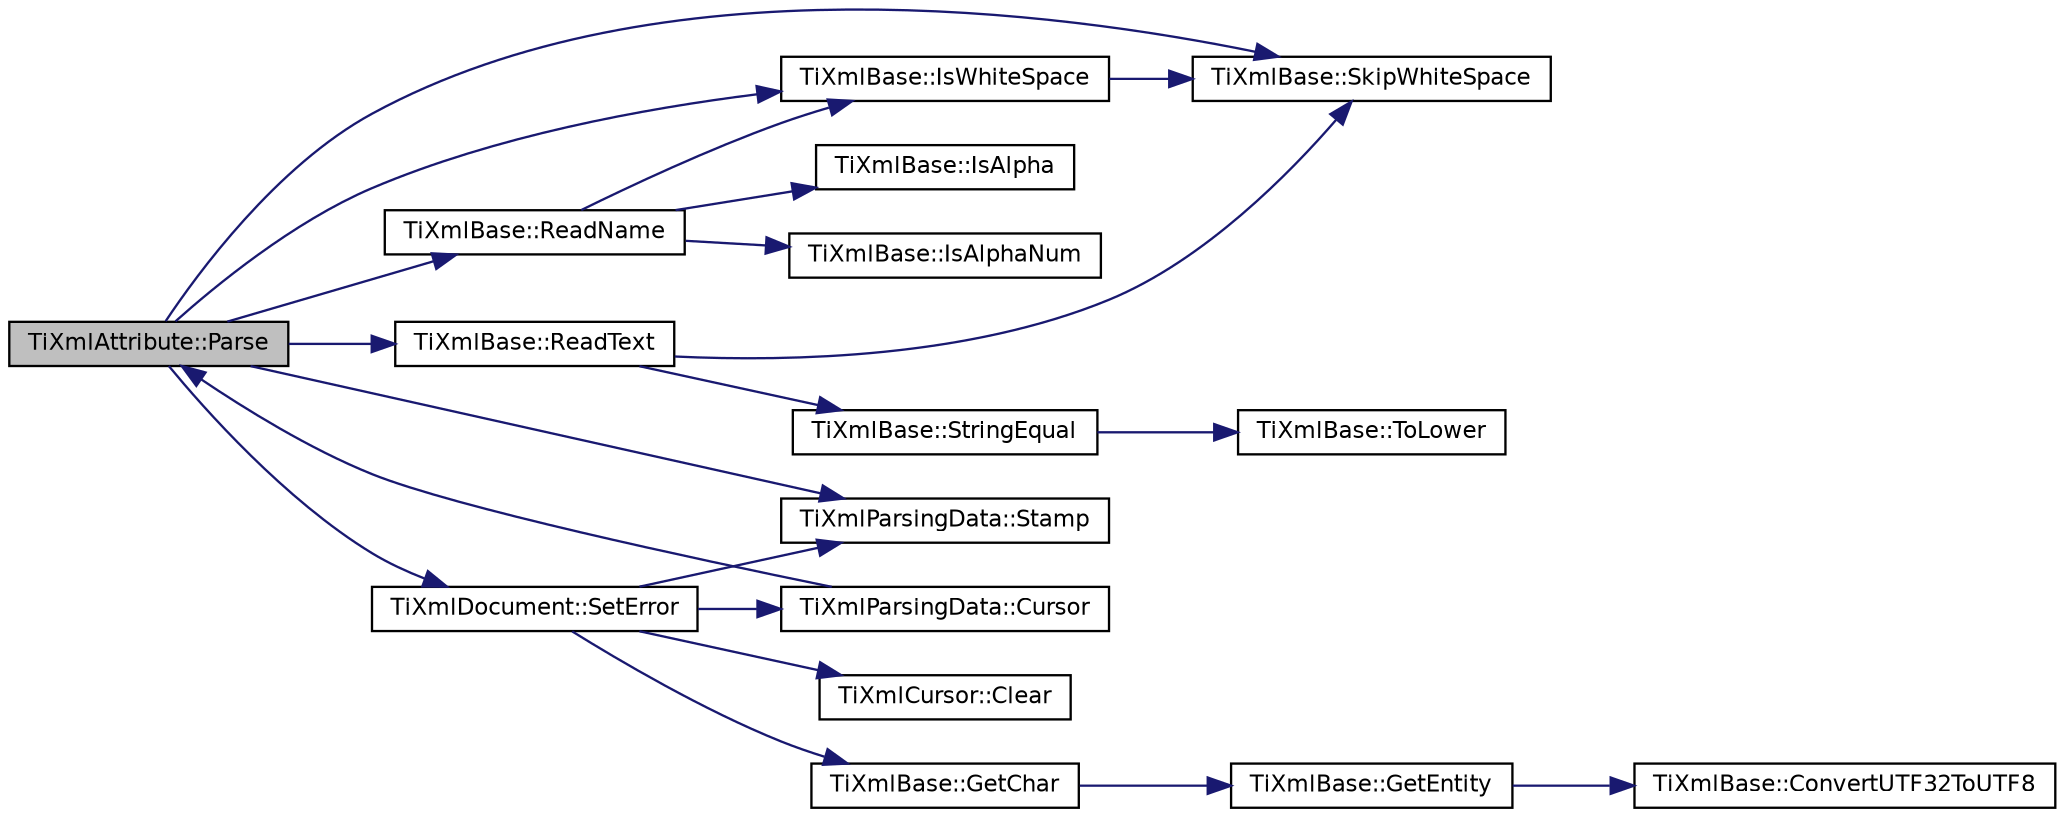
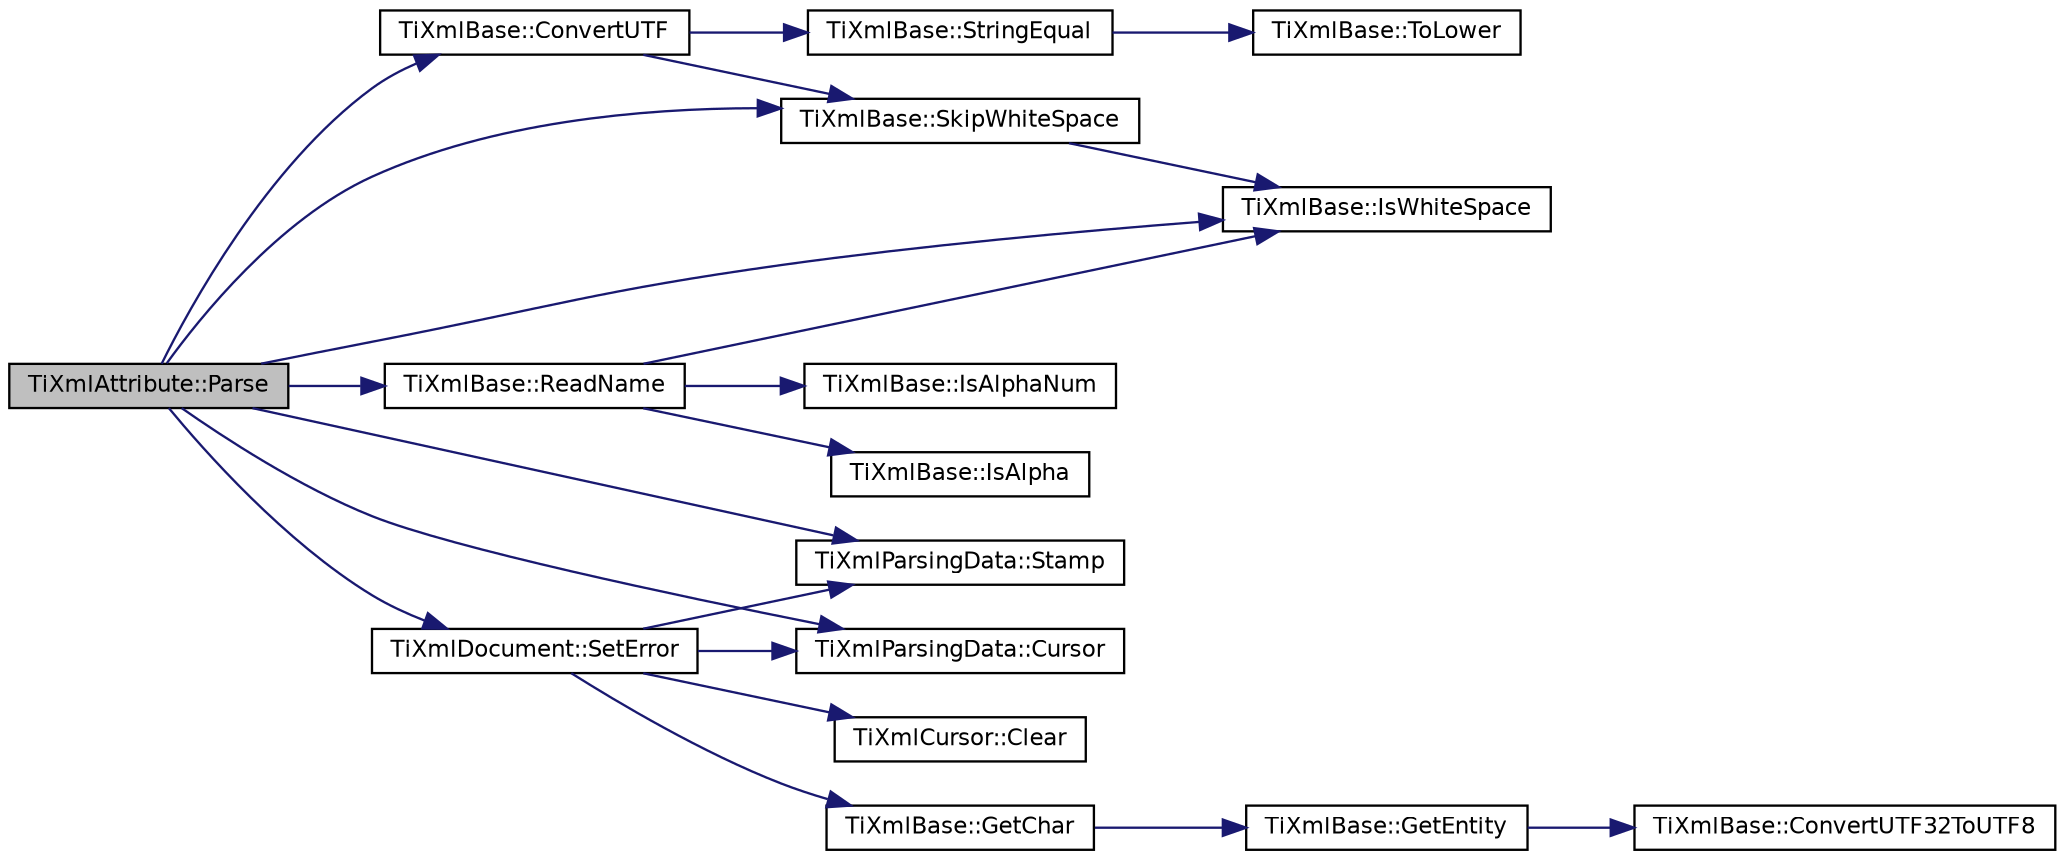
(1139, 79) -> (1162, 163)
(535, 344) -> (535, 33)
(505, 514) -> (488, 551)
